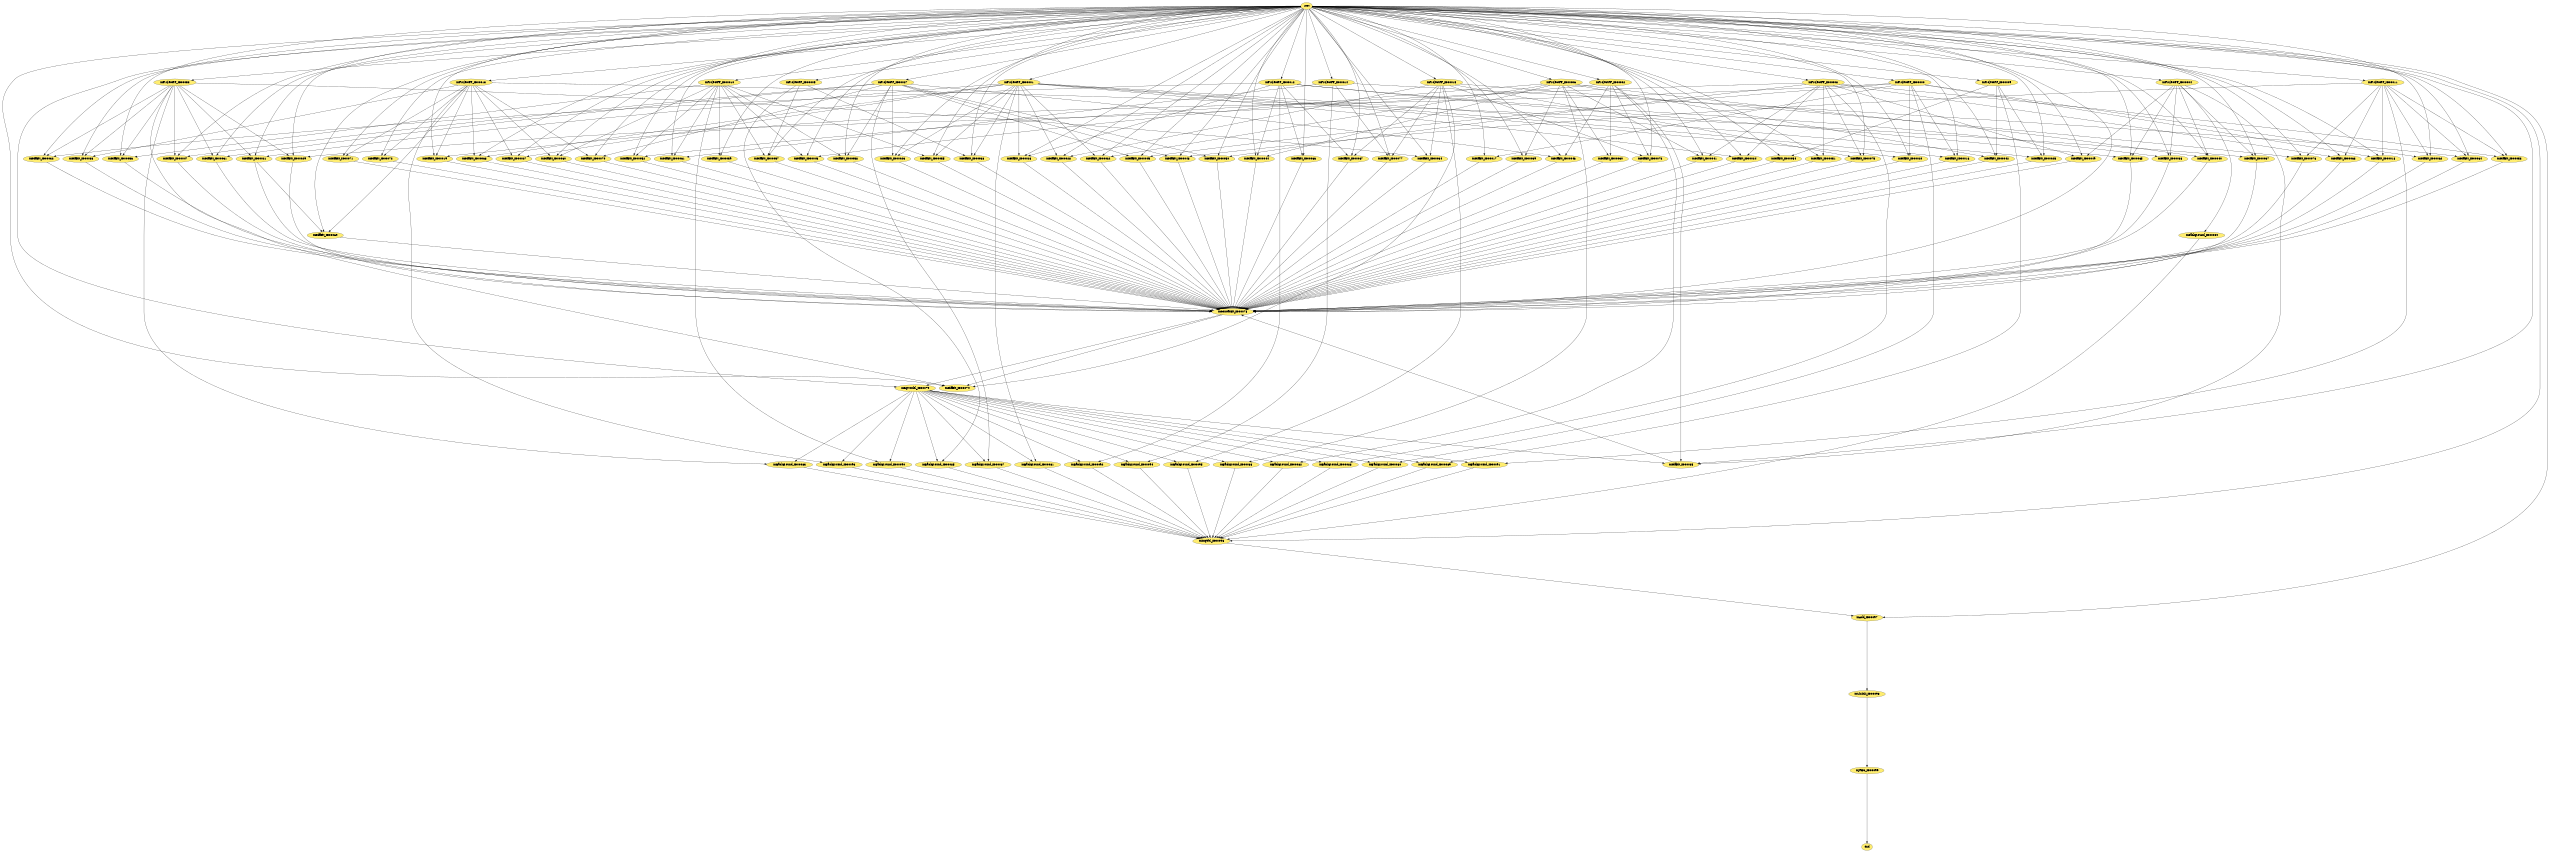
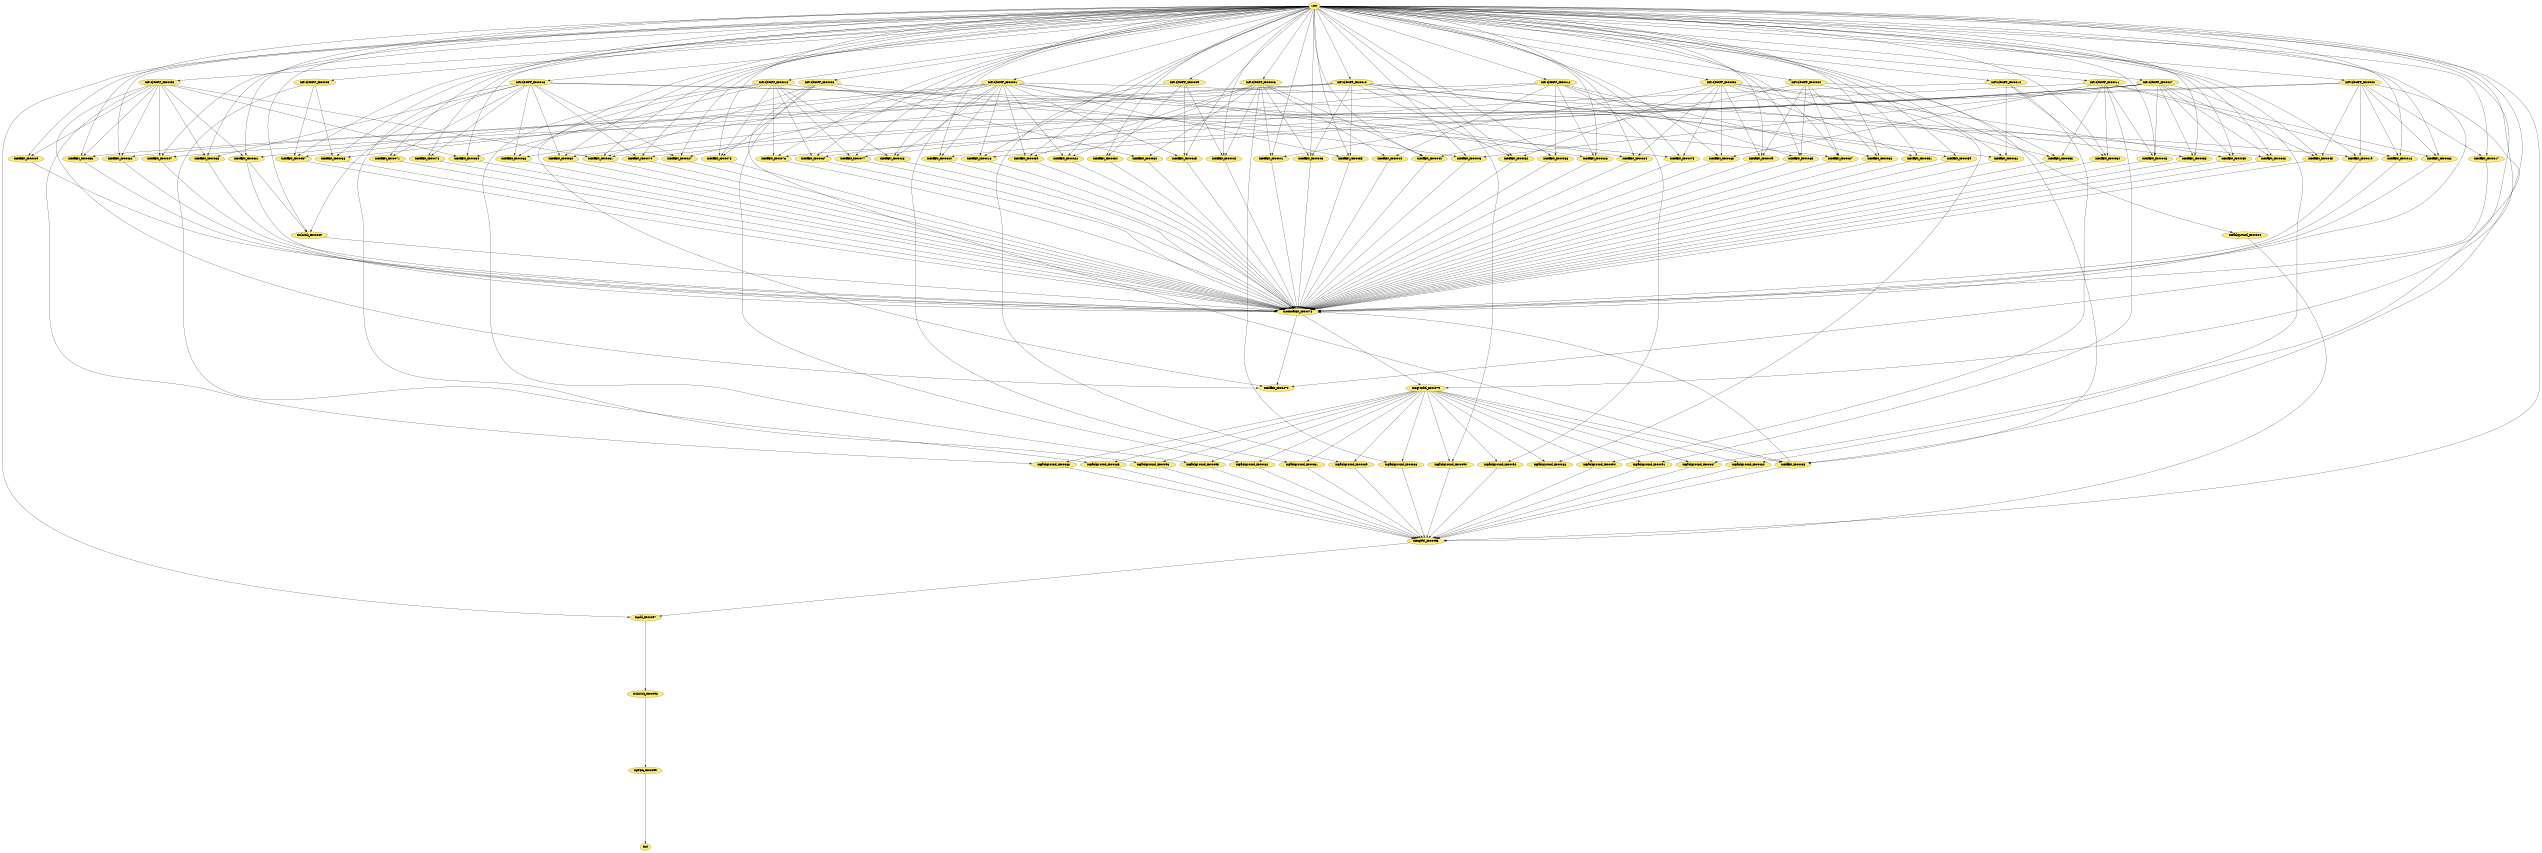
(1257, 78) -> none
none -> (1013, 118)
(985, 120) -> (711, 120)
(325, 235) -> (309, 235)
(1274, 502) -> (1610, 503)
